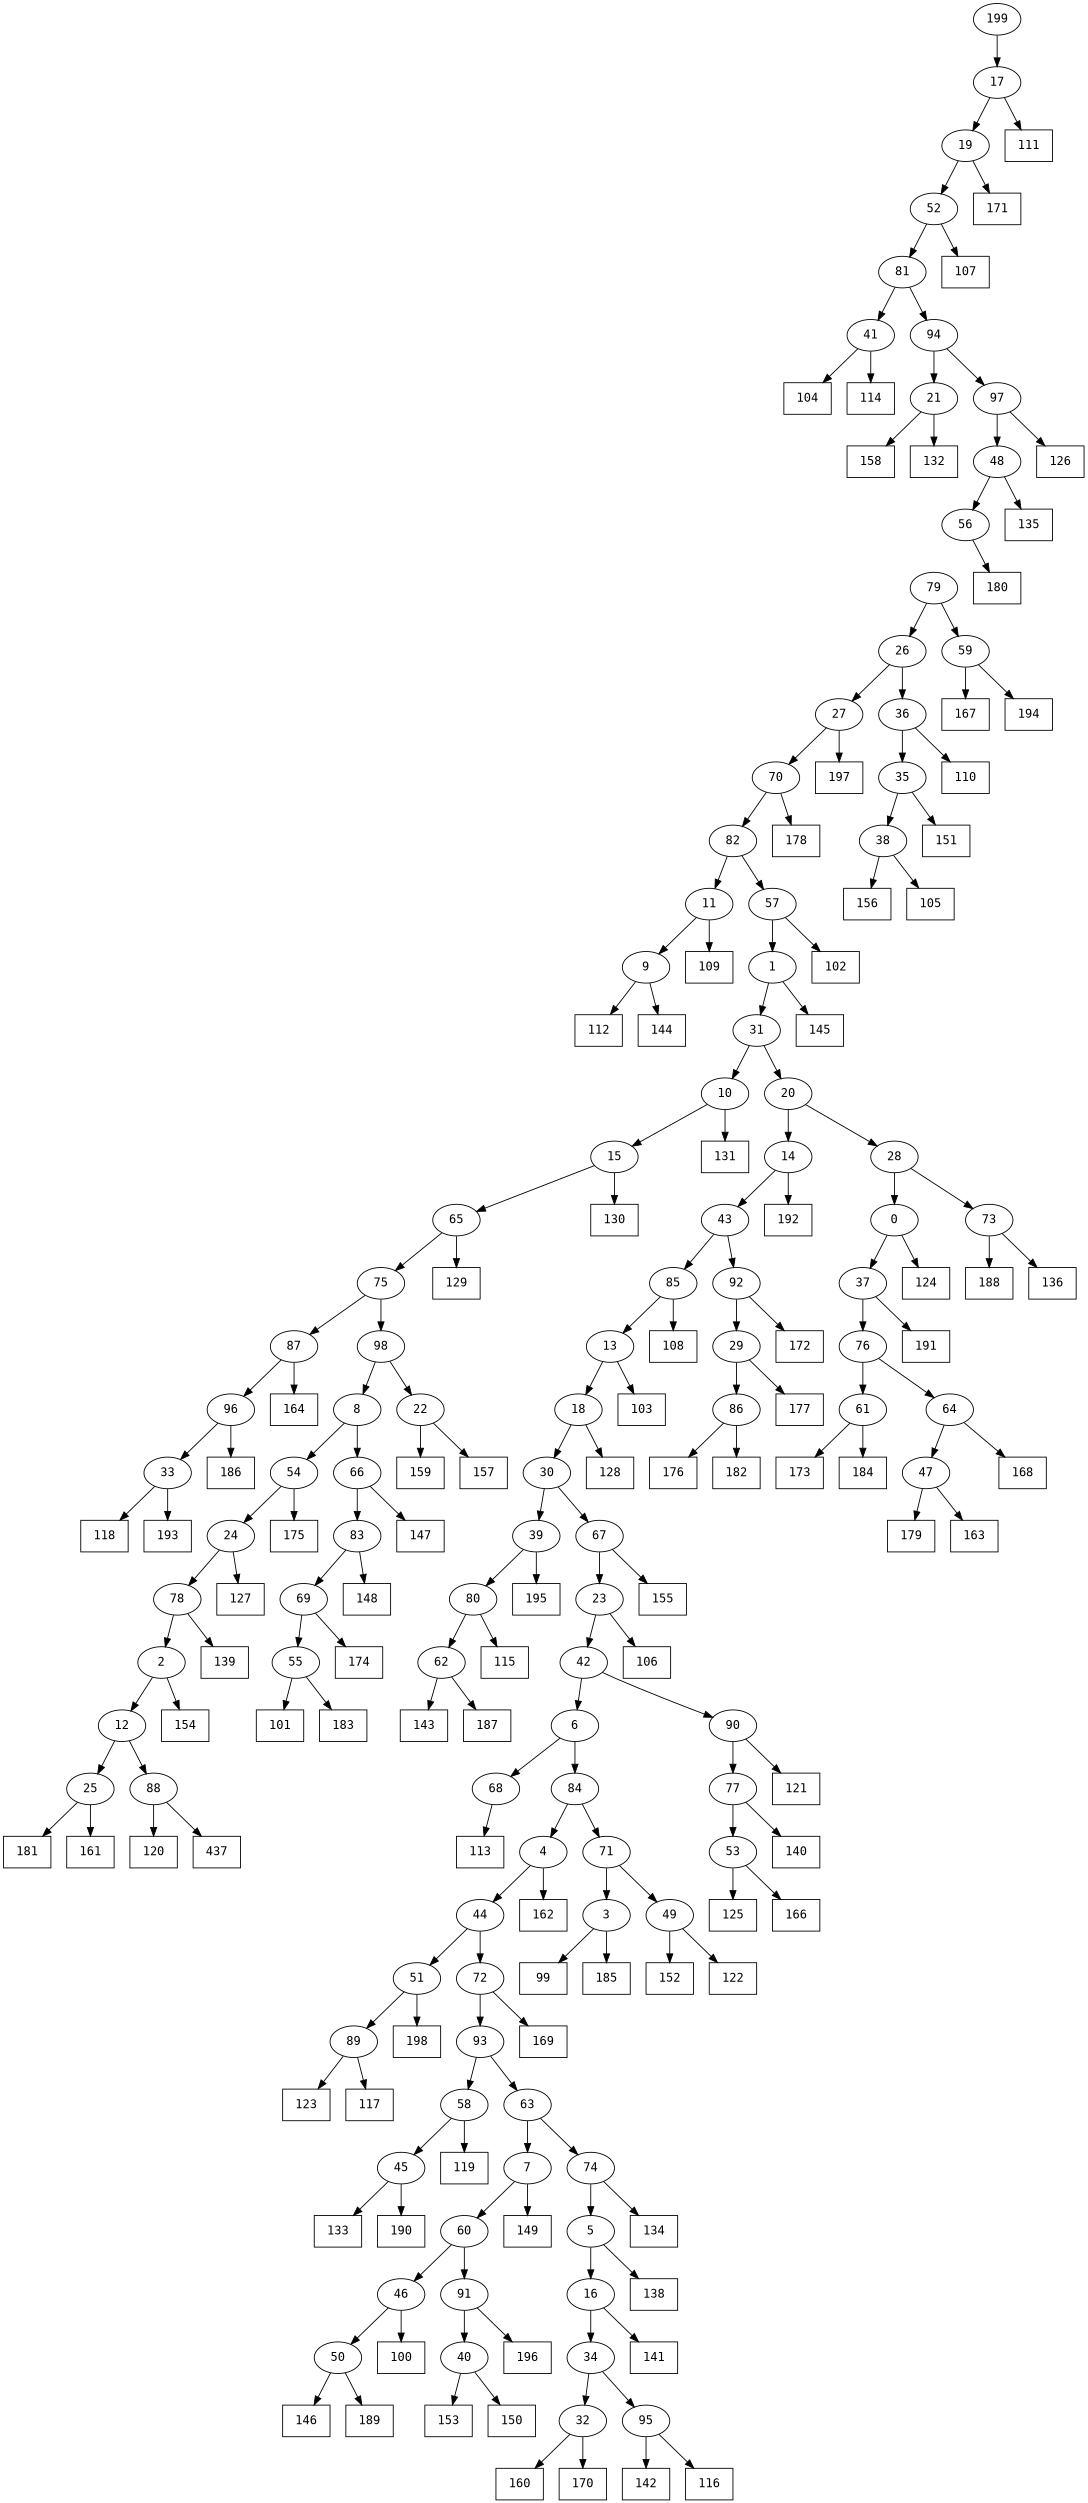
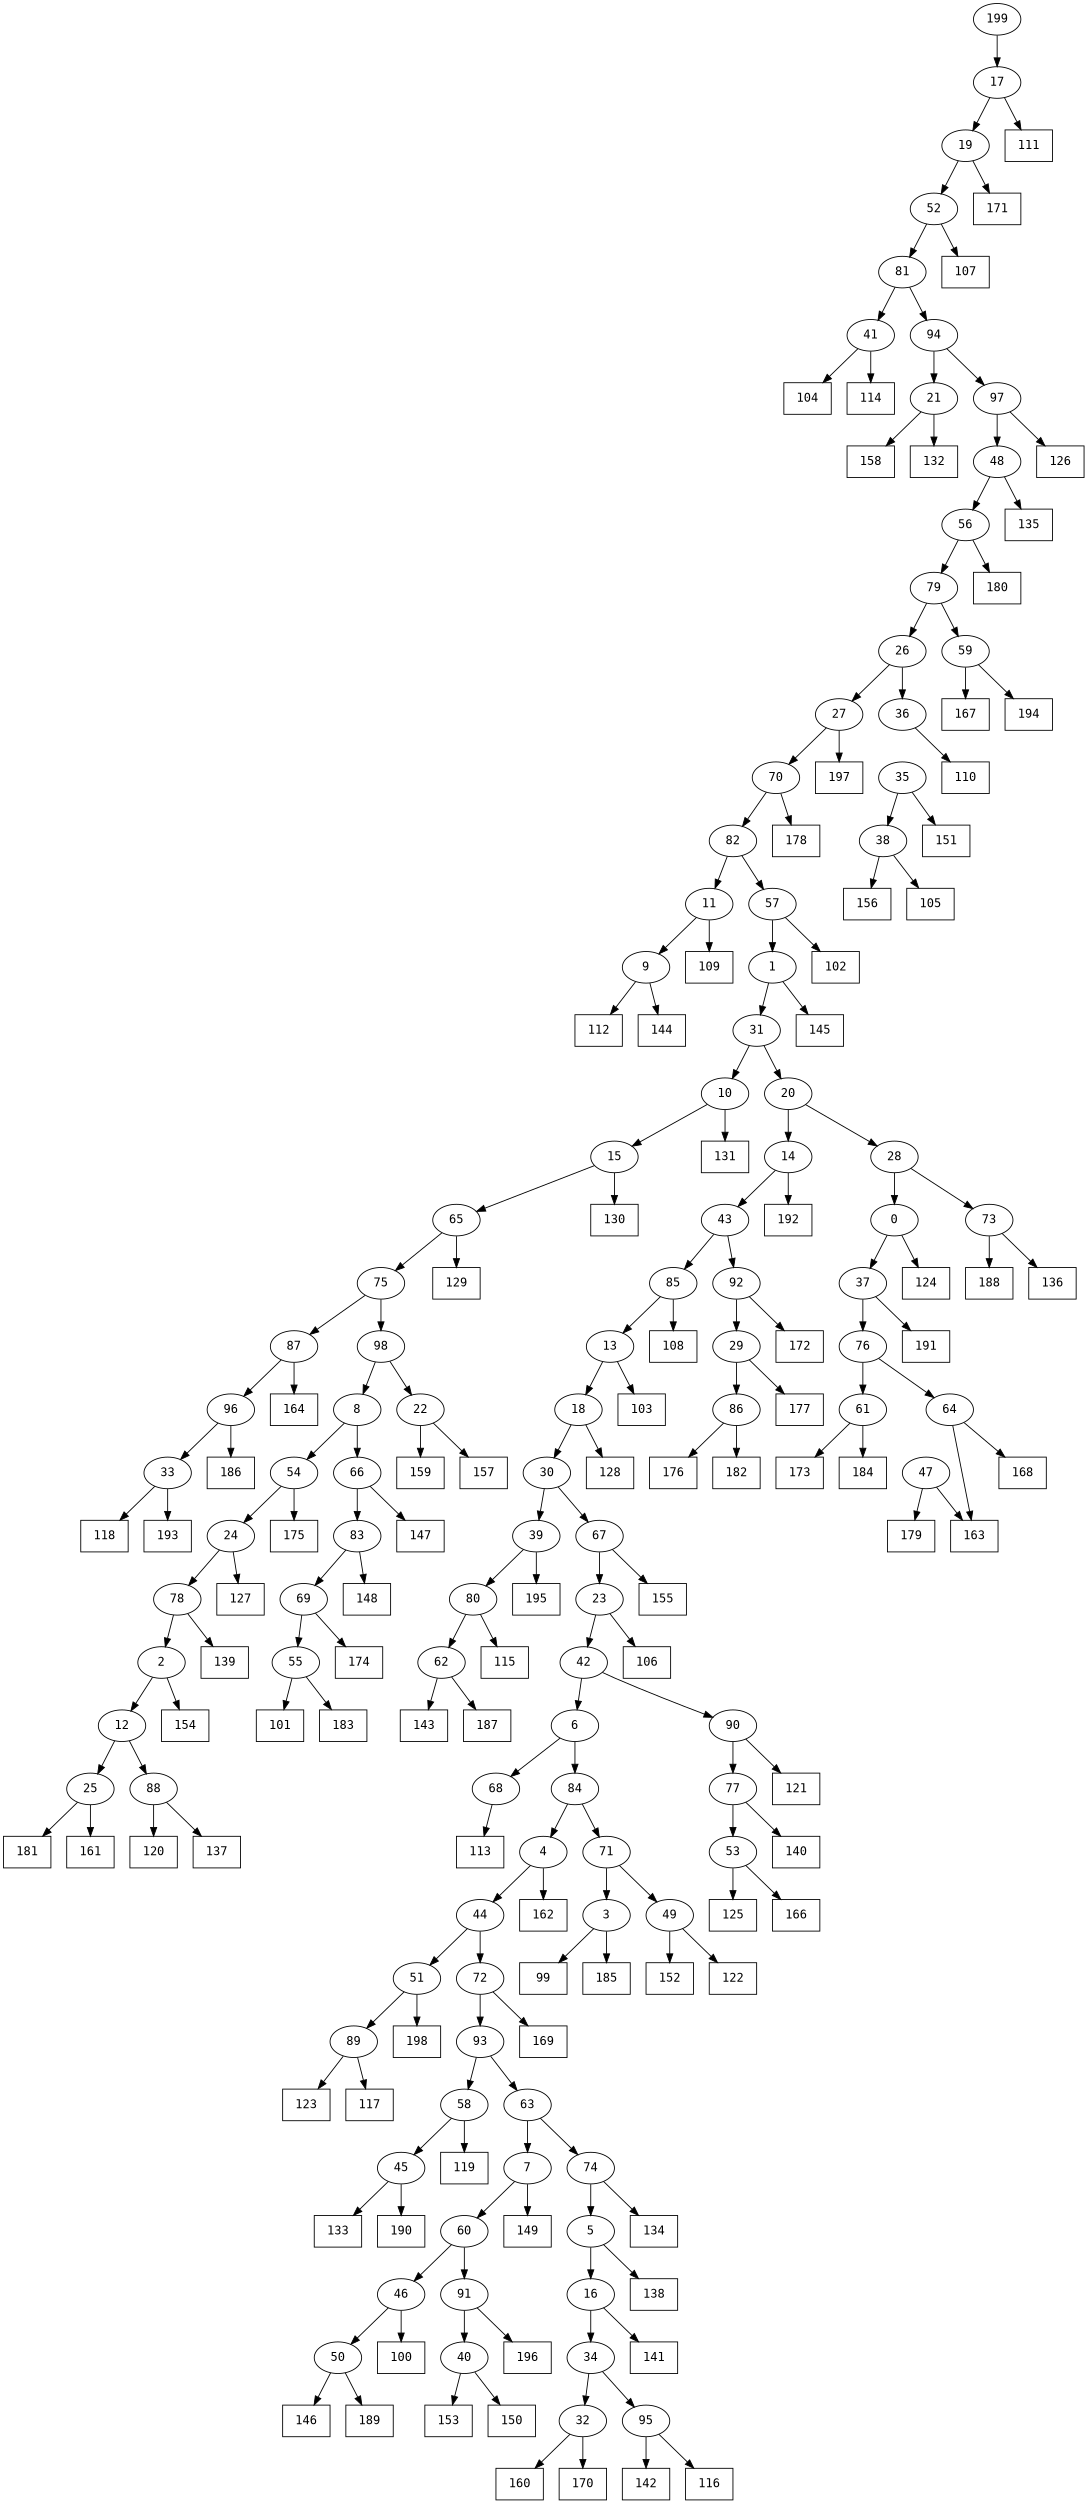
none -> (952, 553)
(902, 742) -> none
(940, 1437) -> (961, 1469)
(217, 1852) -> (217, 1852)
